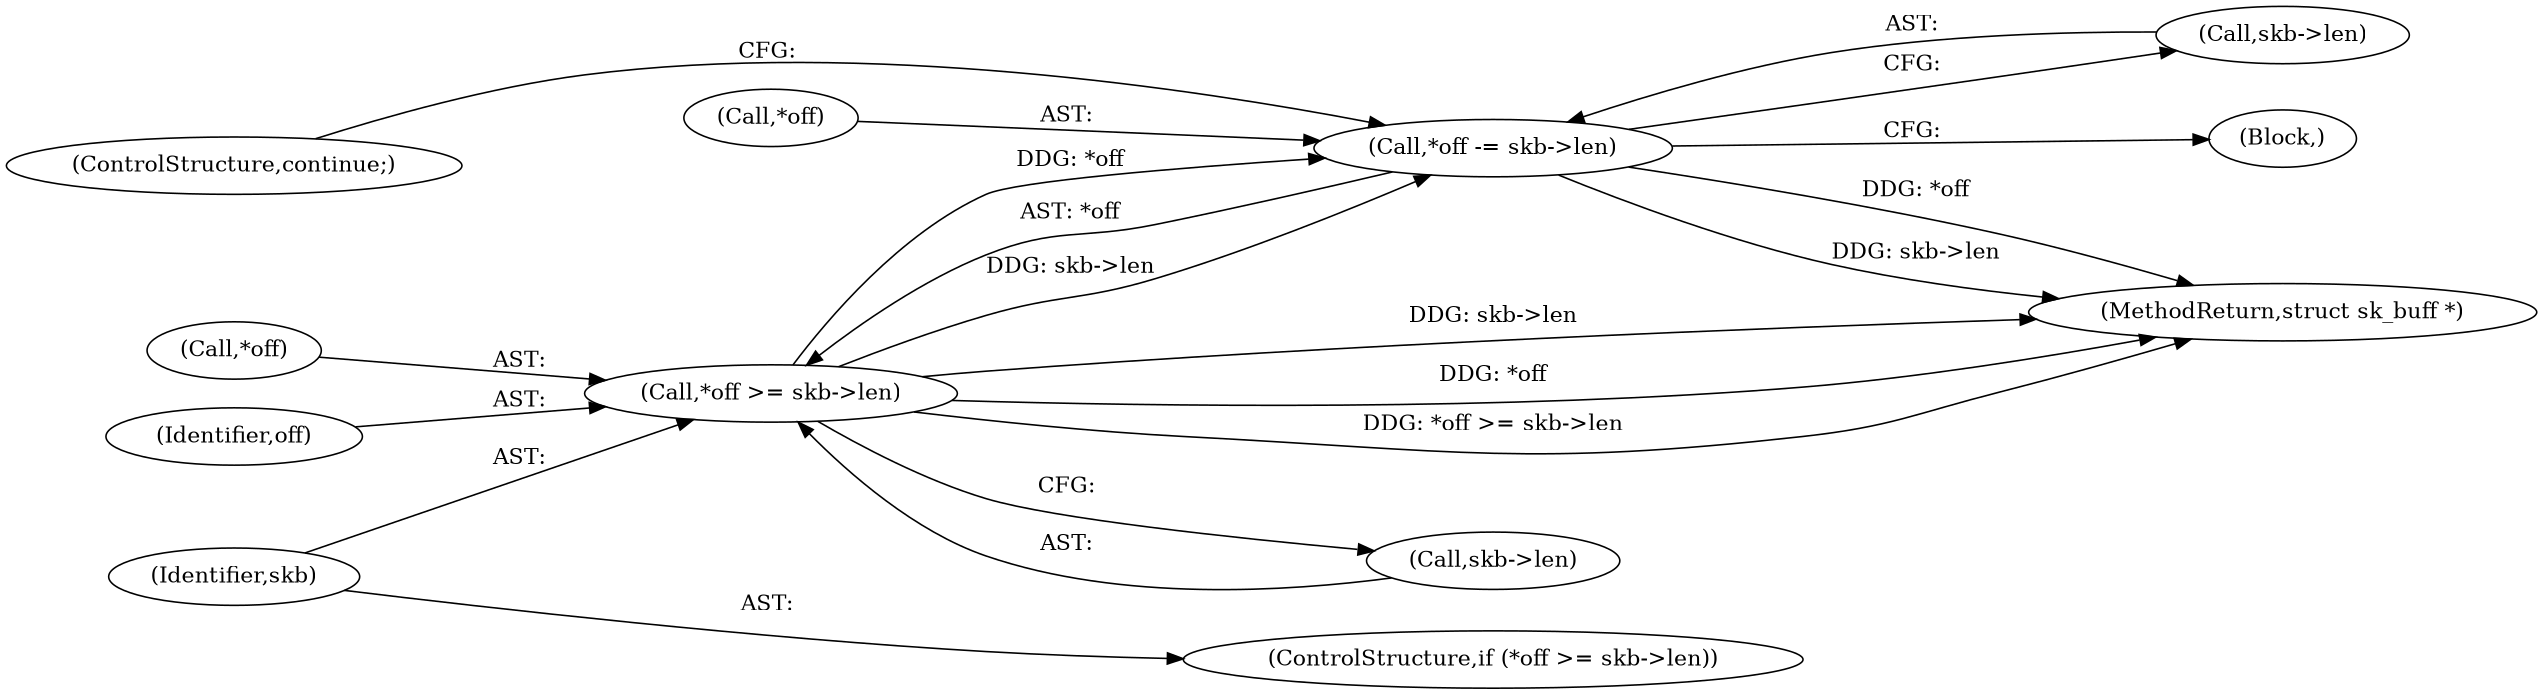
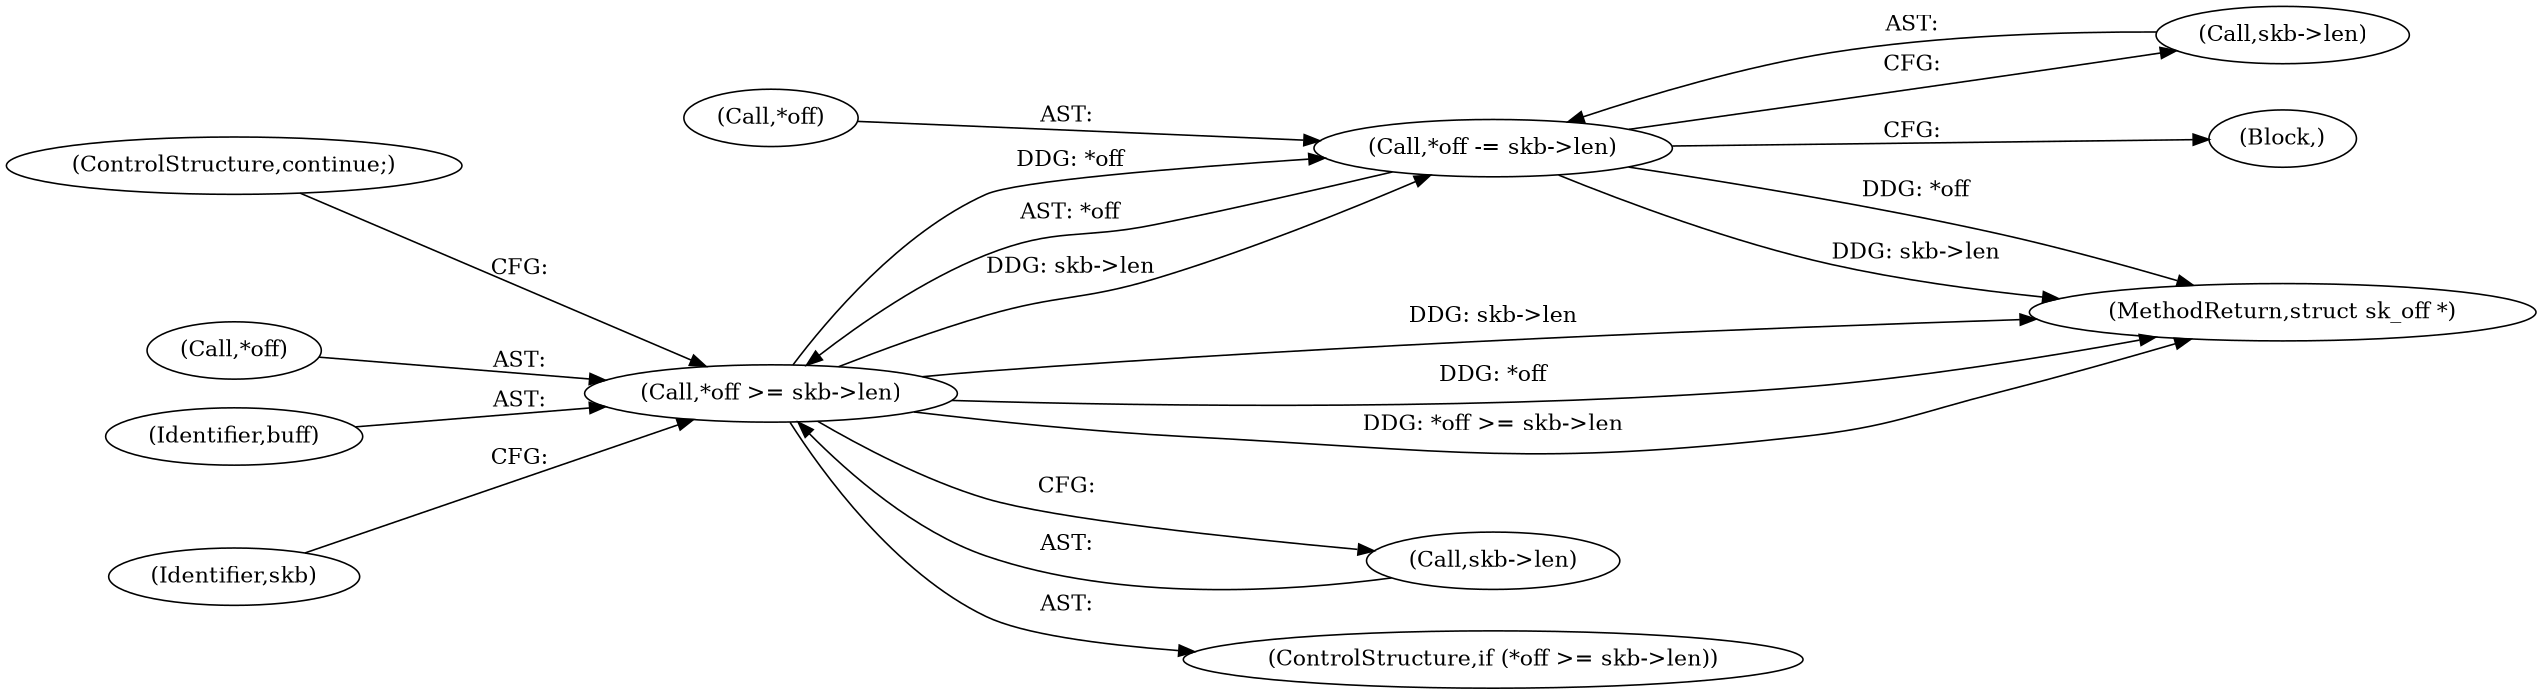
(840, 63) -> (496, 277)
(2283, 312) -> (2283, 312)
(234, 436) -> (234, 436)
(523, 458) -> (523, 458)
(755, 634) -> (950, 596)
